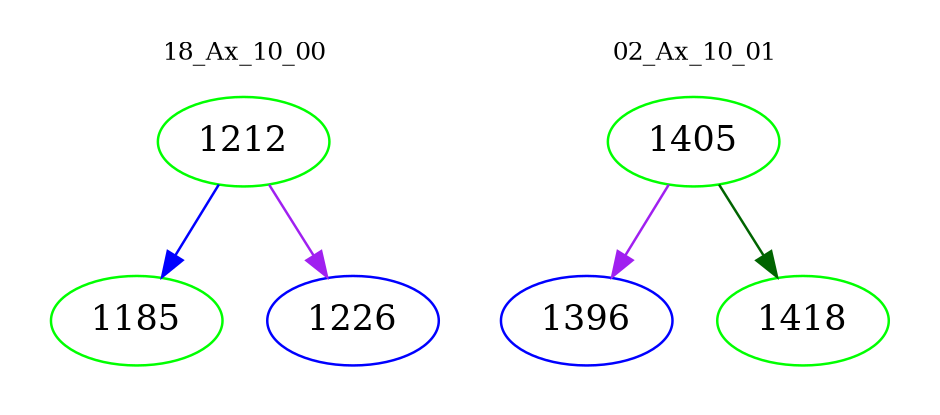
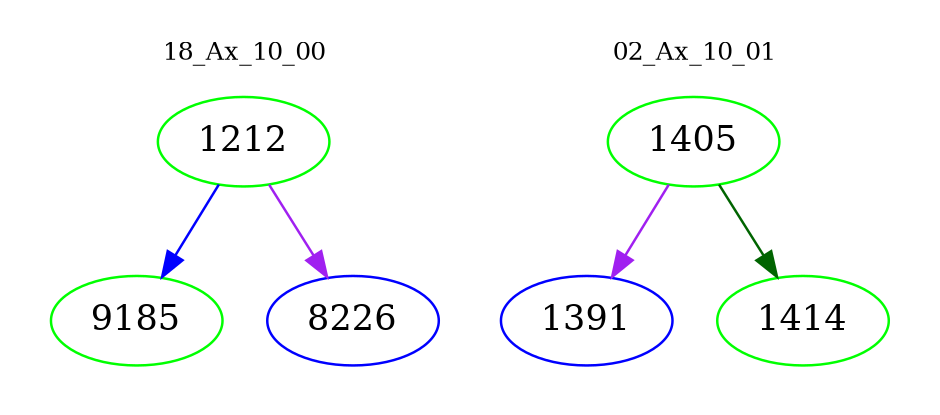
(137, 321) -> (137, 321)
(353, 321) -> (353, 321)
(587, 321) -> (587, 321)
(803, 321) -> (803, 321)
